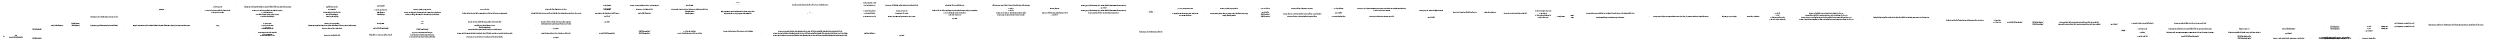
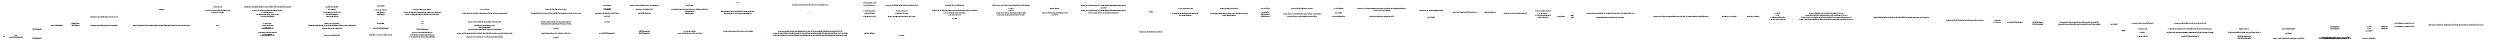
(332, 7) -> (332, 7)
